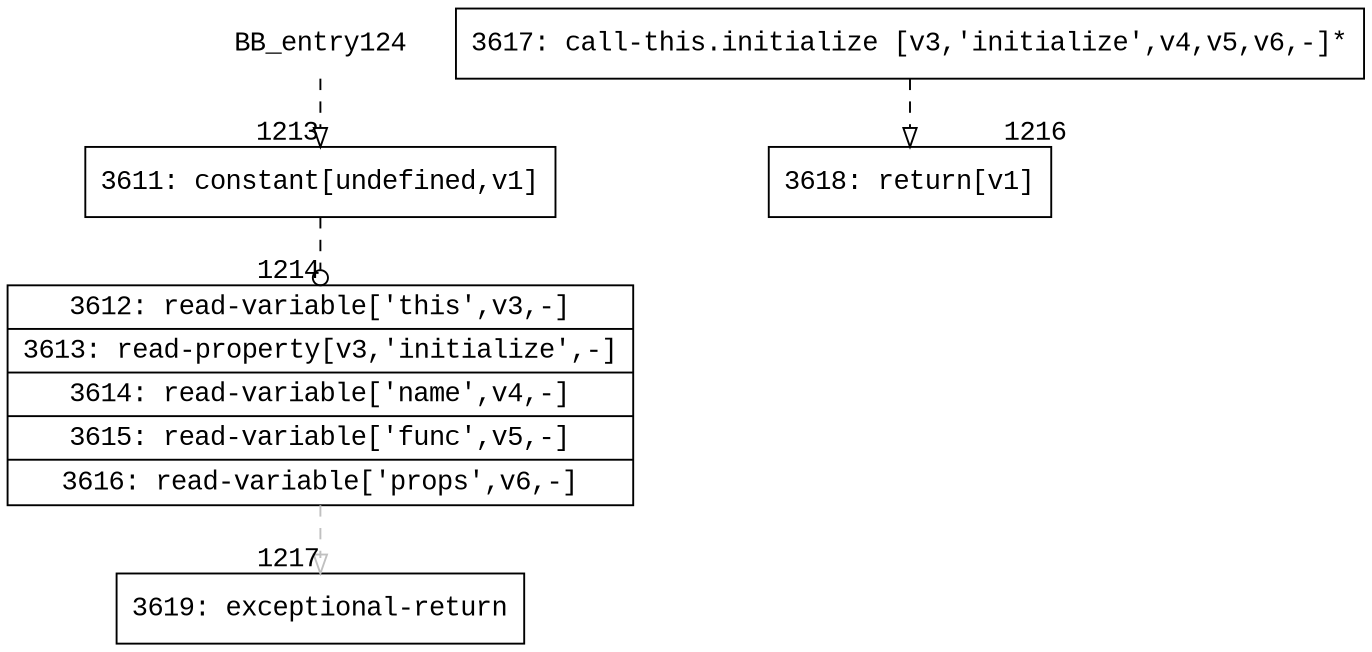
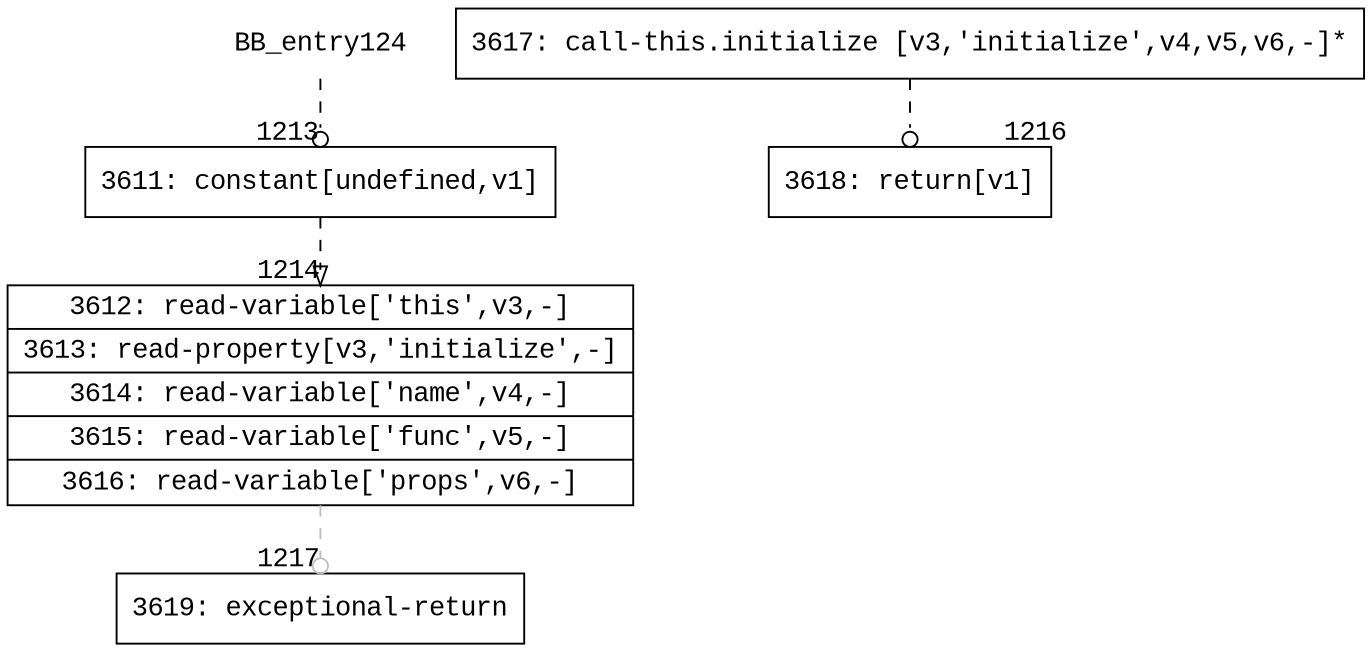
(320, 103) -> (320, 103)
(910, 103) -> (910, 103)
(320, 243) -> (320, 243)
(320, 532) -> (320, 532)
